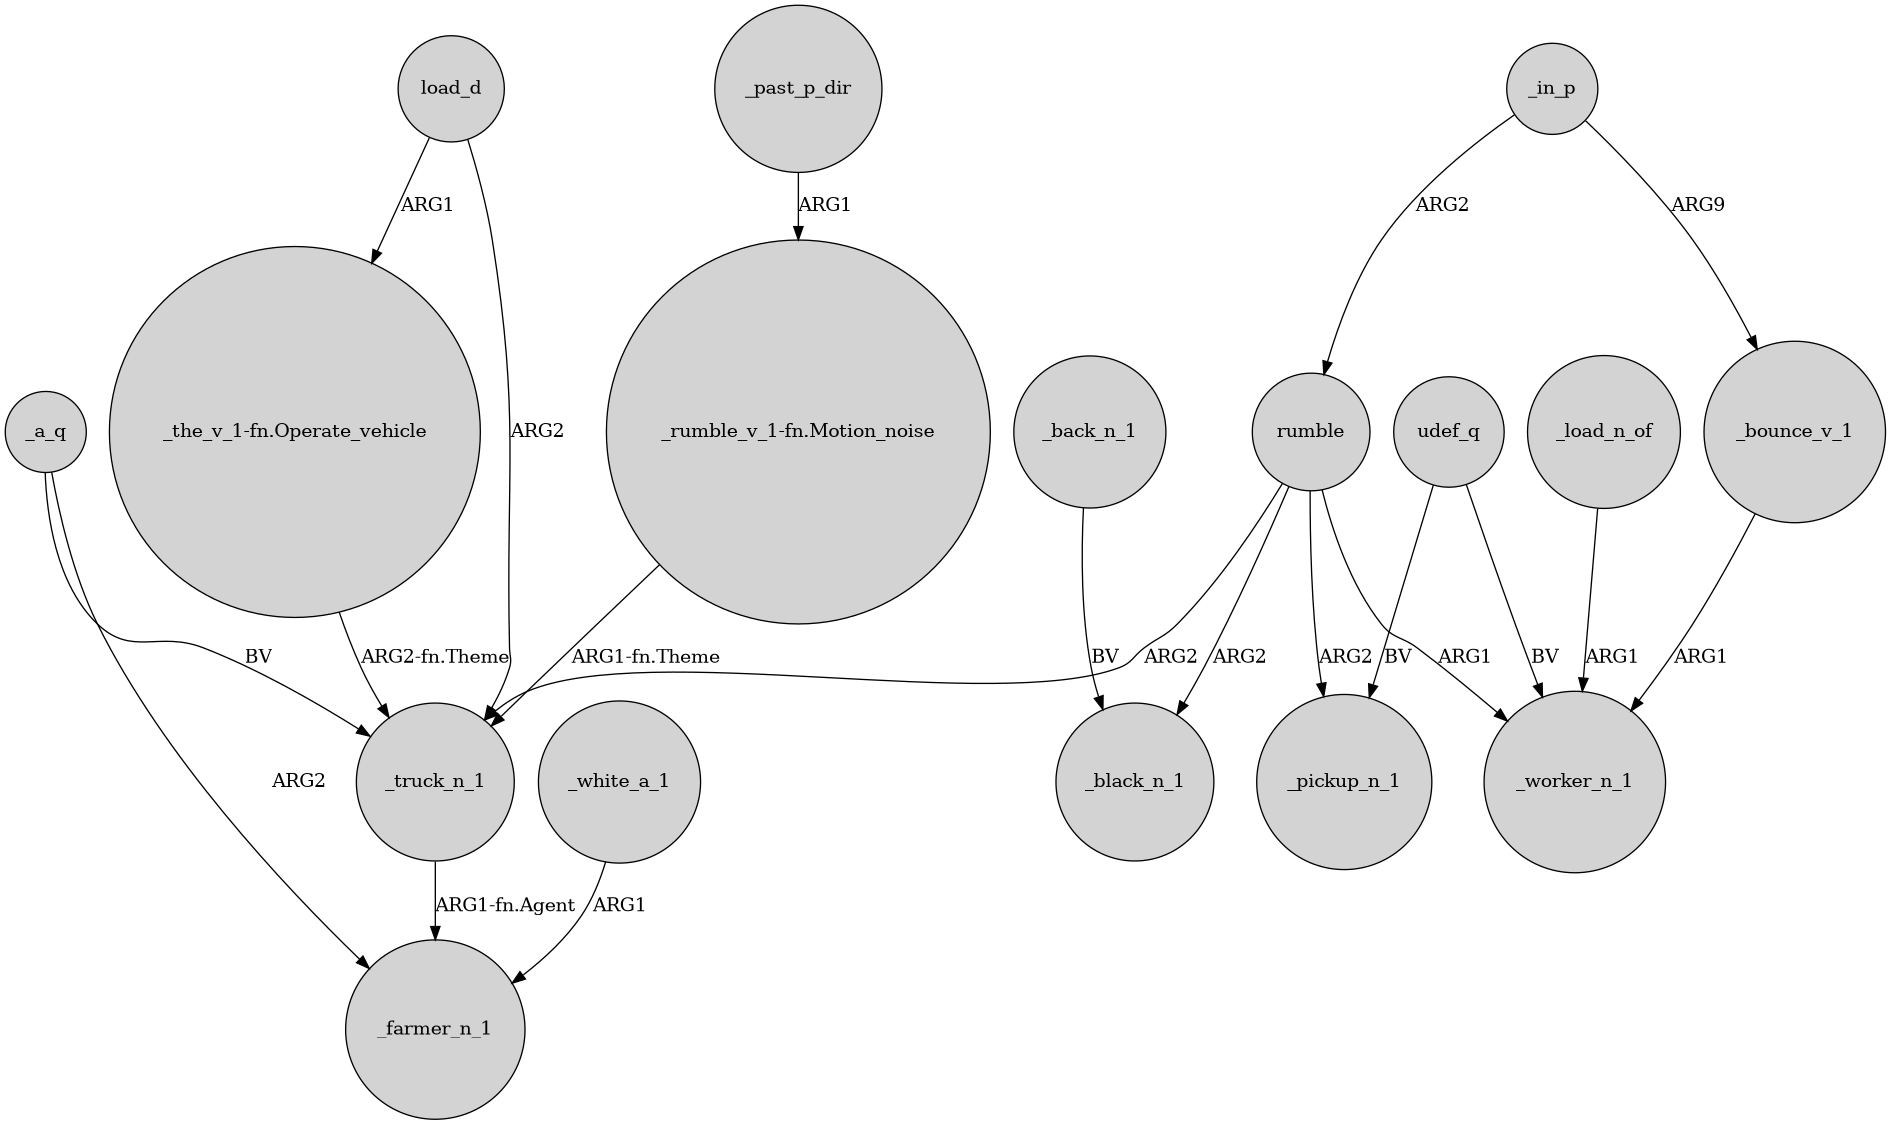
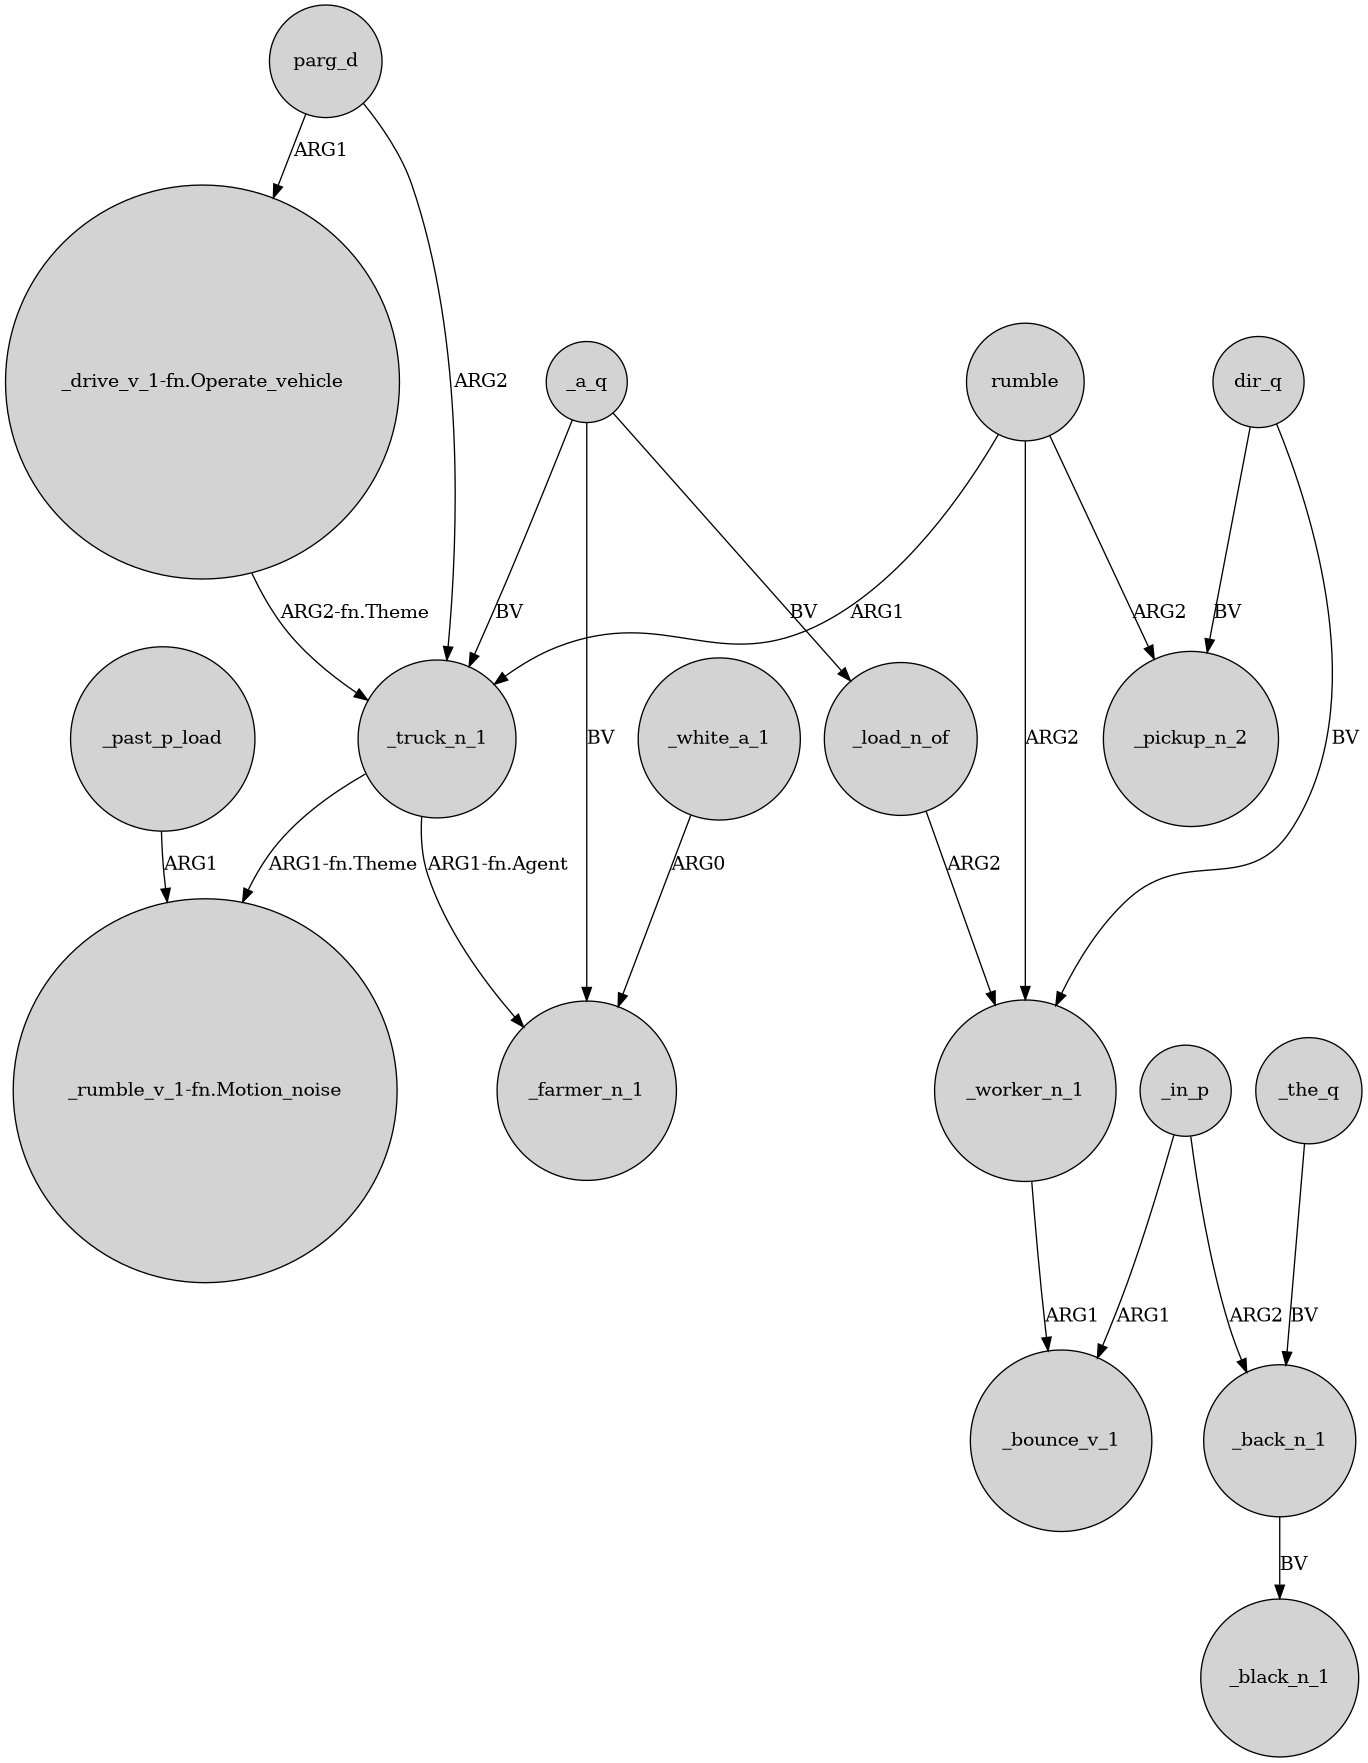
(451, 89) -> (326, 61)
(798, 89) -> (163, 739)
(1699, 206) -> (1144, 1317)
(1396, 220) -> (1210, 1250)
(295, 432) -> (203, 382)
(1449, 432) -> (1259, 382)
none -> (727, 542)
(1240, 596) -> none
(1702, 610) -> (1038, 1259)
(580, 640) -> (298, 823)
(1171, 658) -> (878, 613)
(1465, 658) -> (1053, 739)
(1613, 658) -> (974, 865)
(300, 782) -> (601, 739)
(1344, 782) -> (1191, 739)
(620, 906) -> (699, 865)
none -> (1309, 1091)
